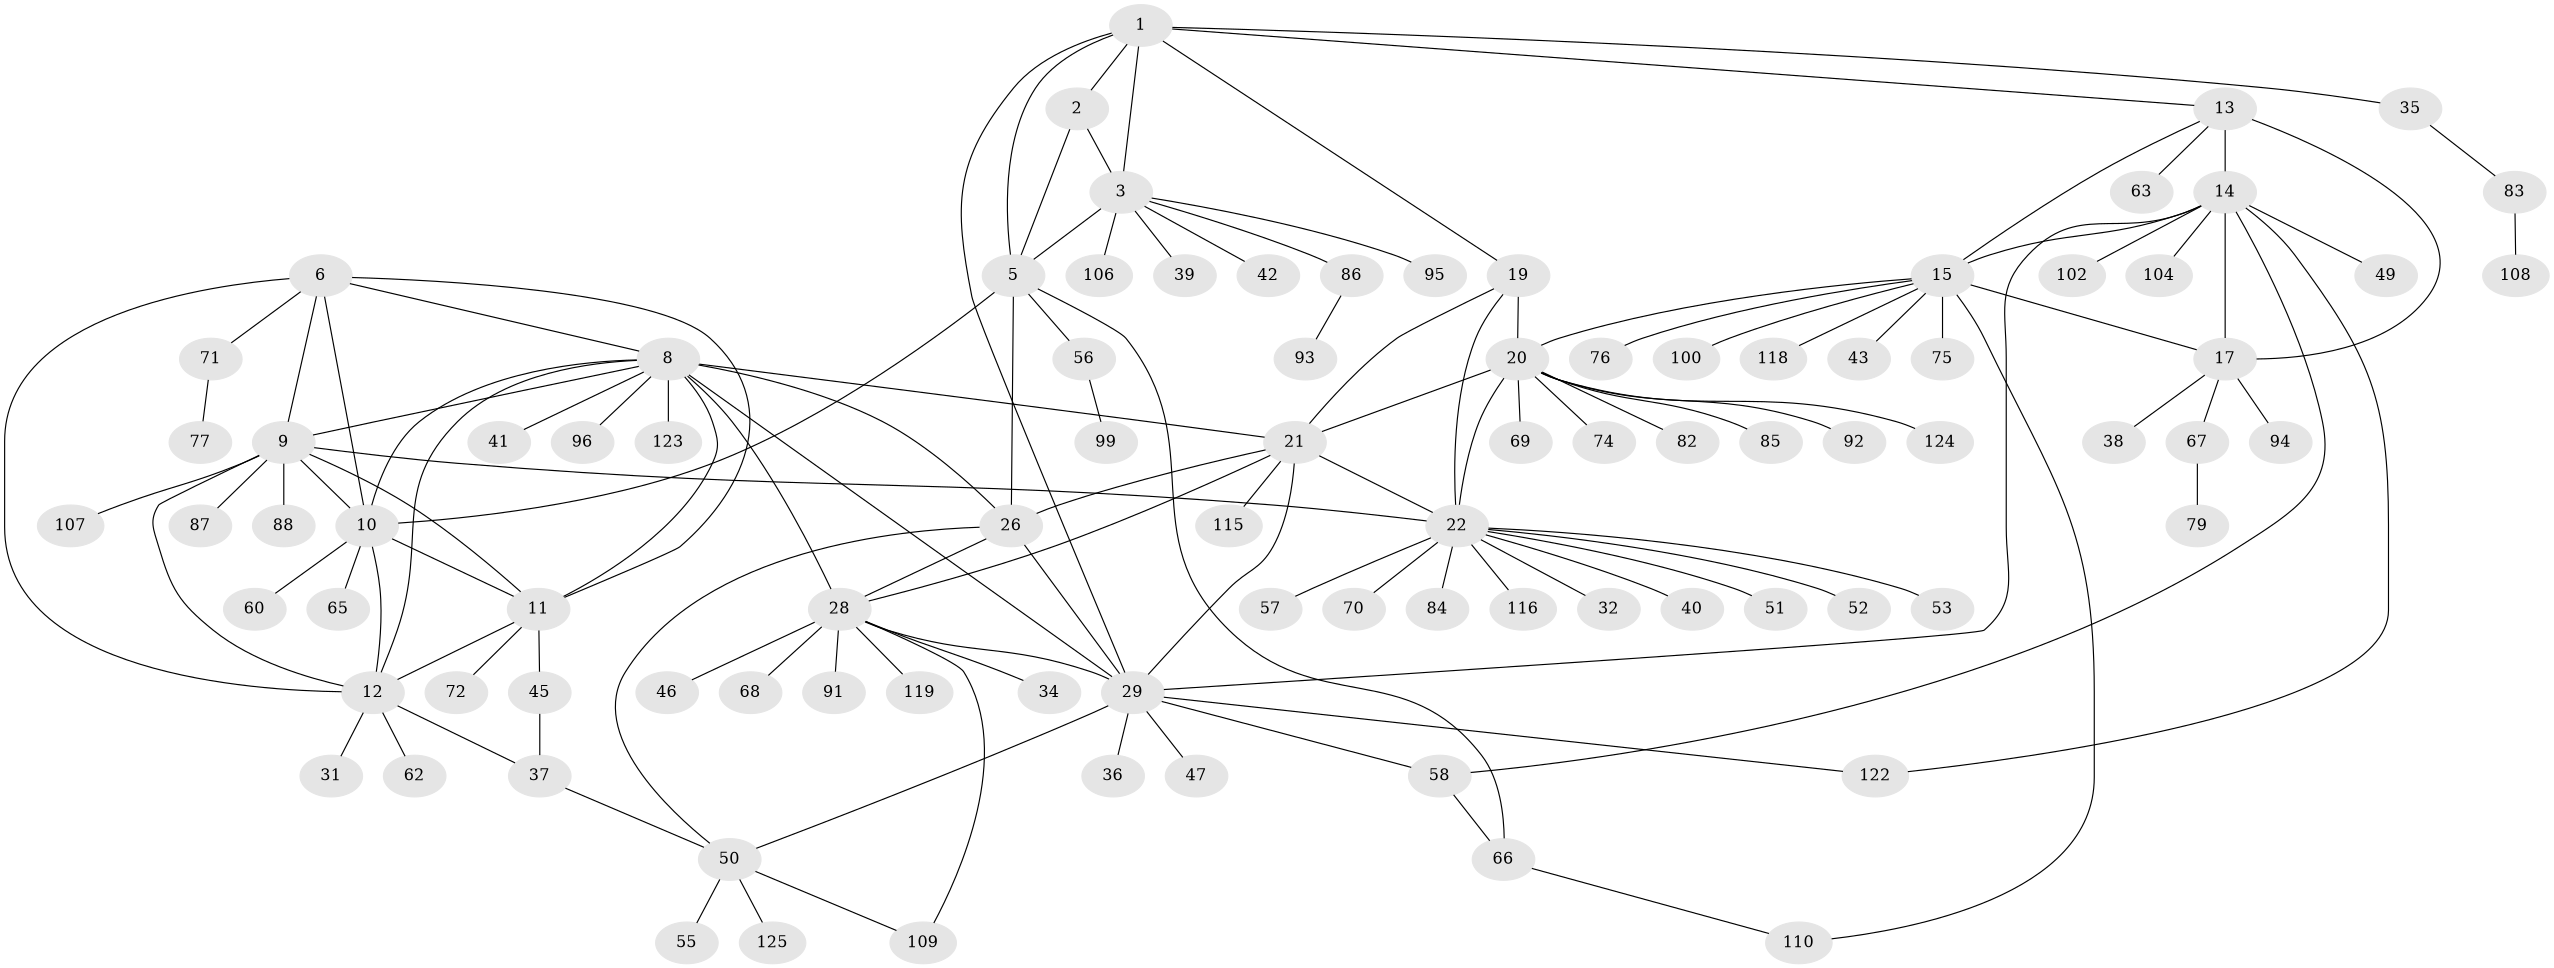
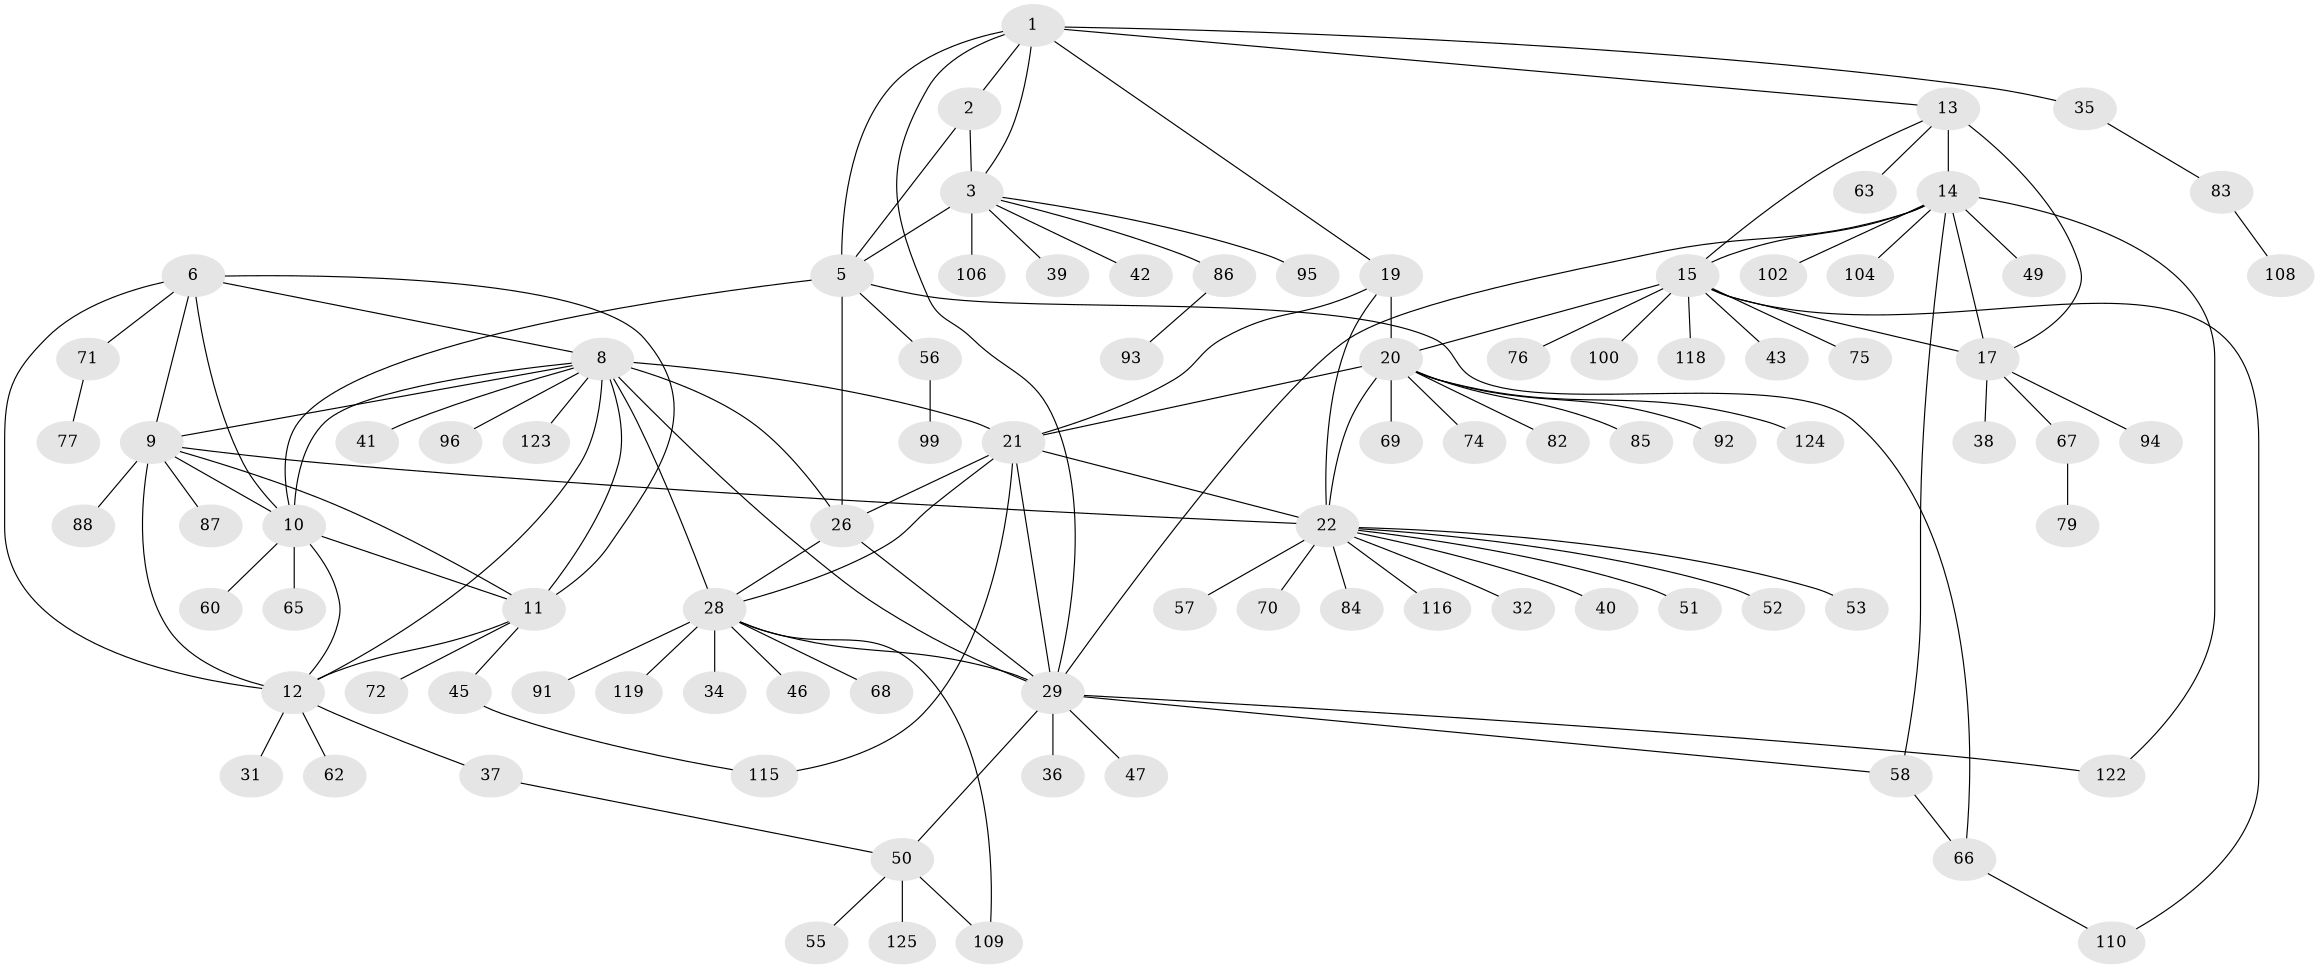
(71, 526) -> none
(692, 605) -> none
(540, 734) -> (607, 744)
